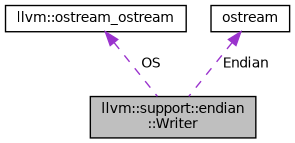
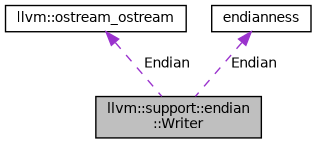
(250, 19) -> (261, 19)
(149, 64) -> (166, 64)
